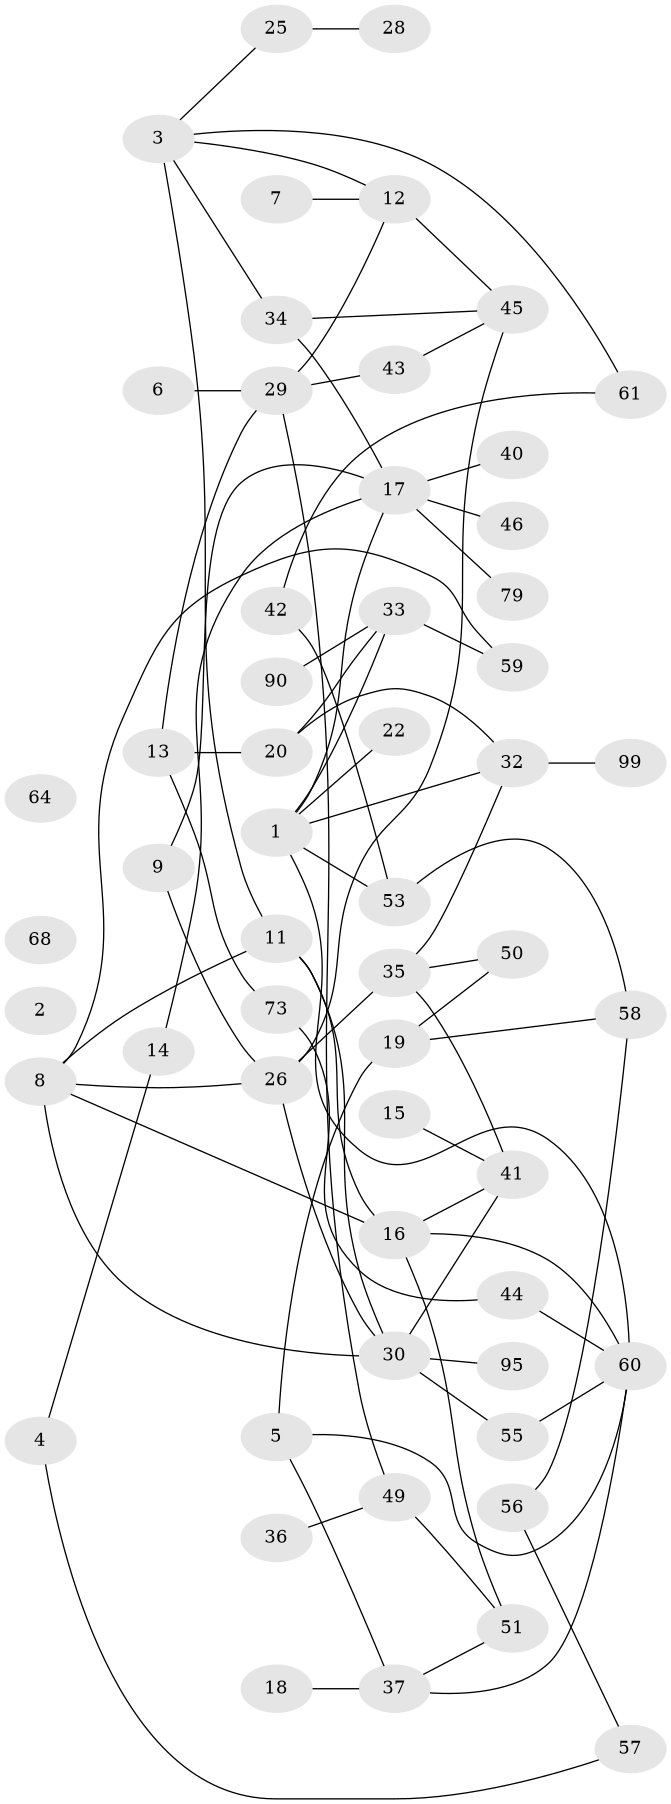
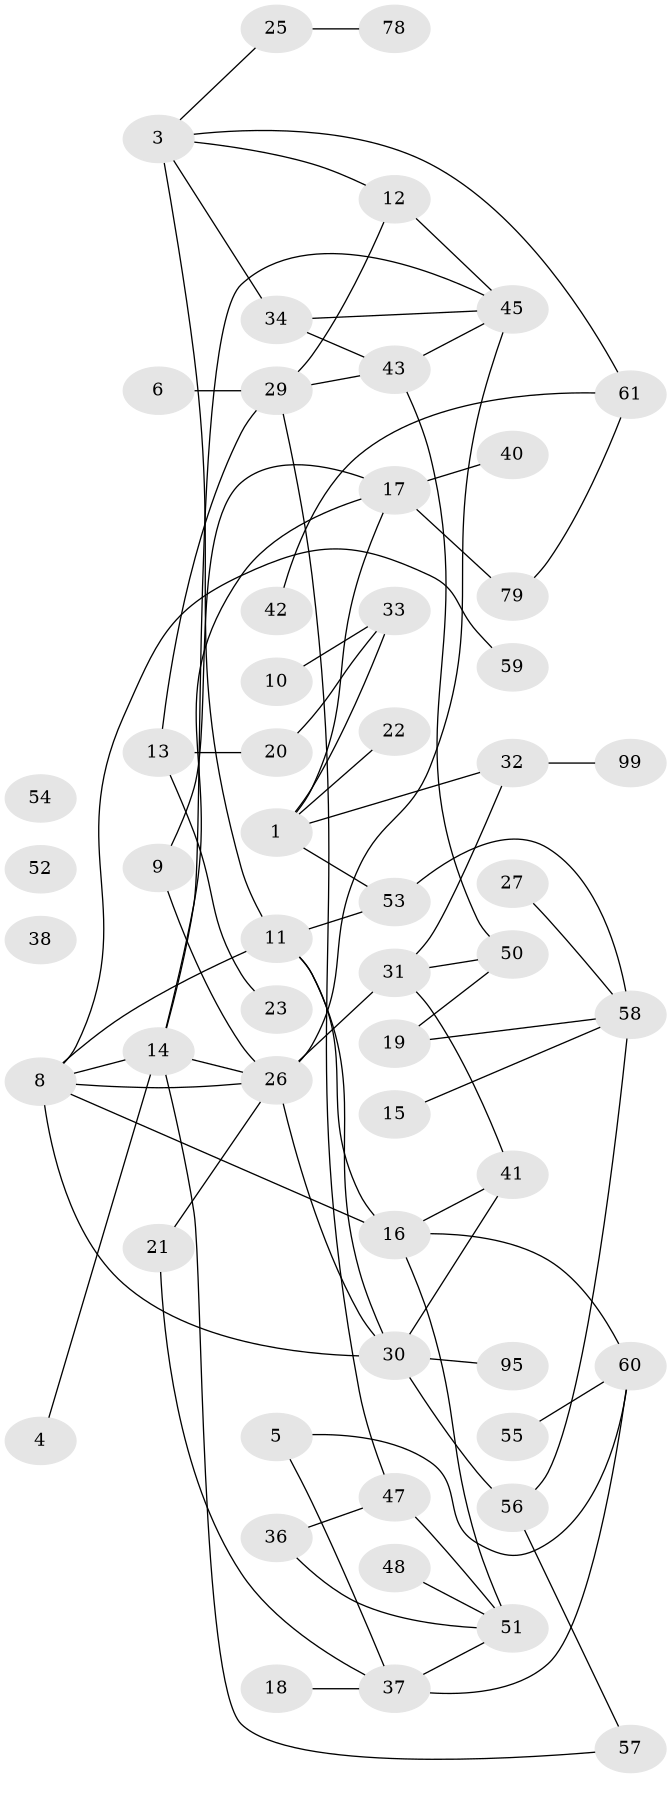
(395, 29) -> (395, 29)
(277, 199) -> none
(343, 401) -> (336, 345)
none -> (211, 427)
none -> (584, 501)
(513, 526) -> none
(452, 638) -> none
none -> (442, 666)
(277, 682) -> (277, 682)
(398, 689) -> none
(351, 751) -> (336, 920)
(41, 798) -> (41, 798)
none -> (41, 869)
none -> (513, 884)
(41, 940) -> (41, 940)
(395, 973) -> (395, 973)
(277, 1010) -> (277, 1010)
(41, 1011) -> none
none -> (218, 1066)
none -> (100, 1067)
(446, 1141) -> (513, 1065)
(412, 1162) -> none
(305, 1232) -> none
none -> (159, 1248)
(513, 1295) -> none
(457, 1399) -> (444, 1429)
(395, 1497) -> (395, 1497)
none -> (395, 1568)
none -> (379, 1611)
(222, 1788) -> (213, 1580)
